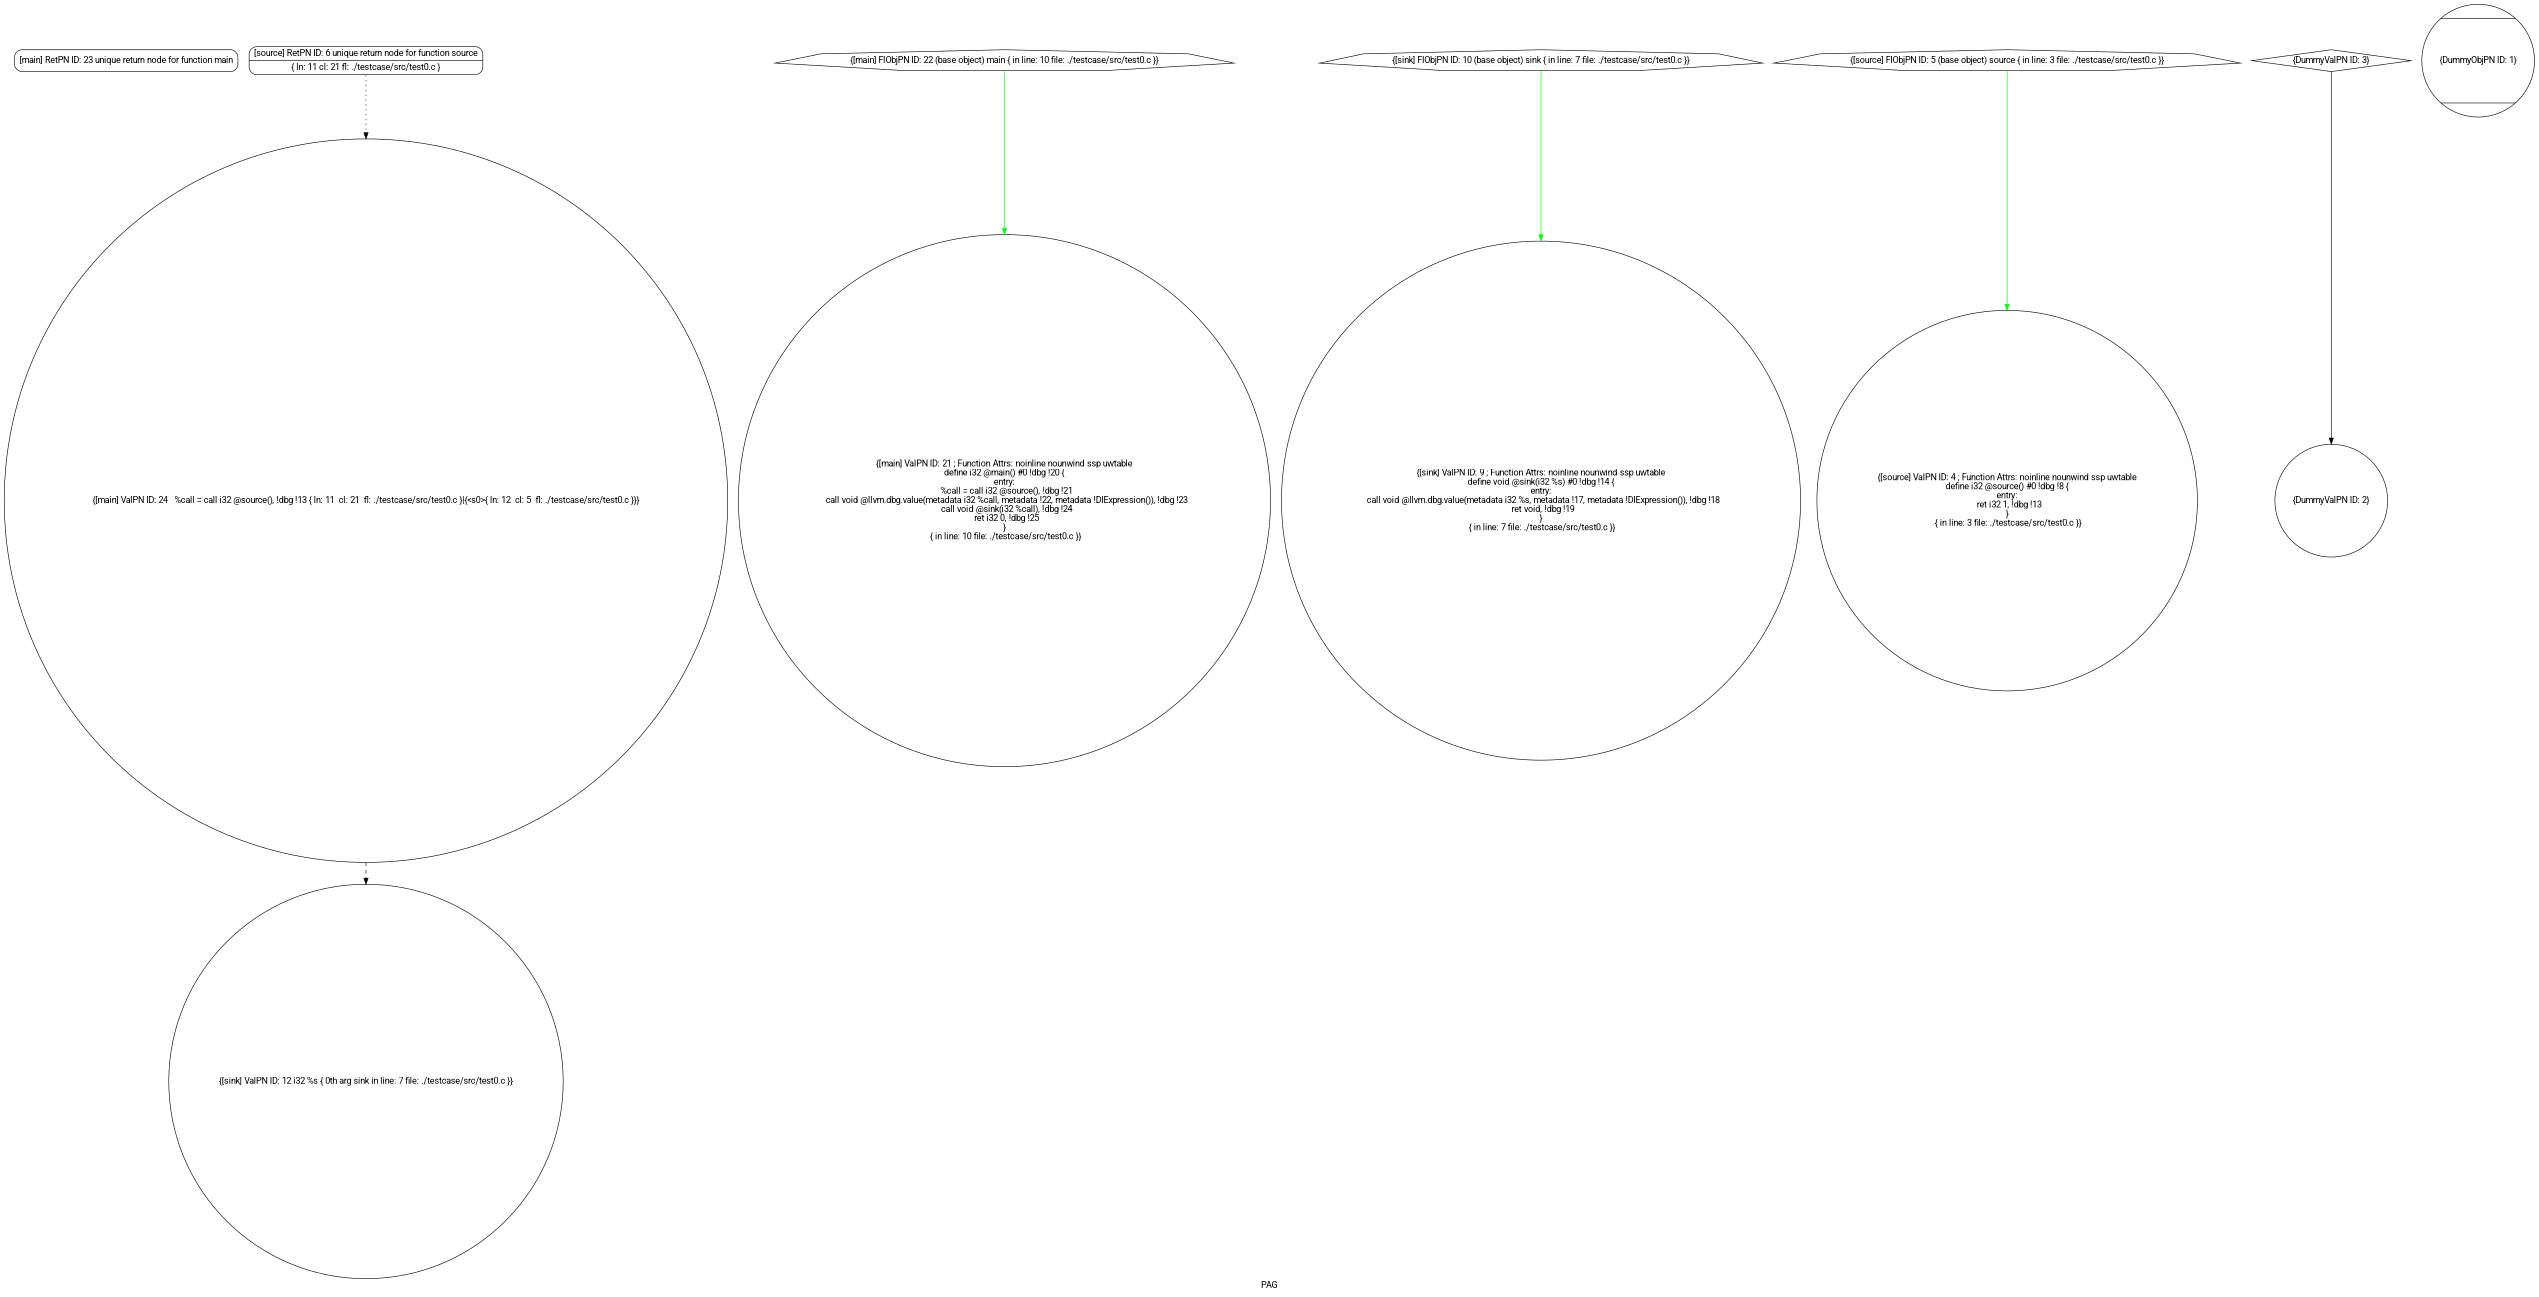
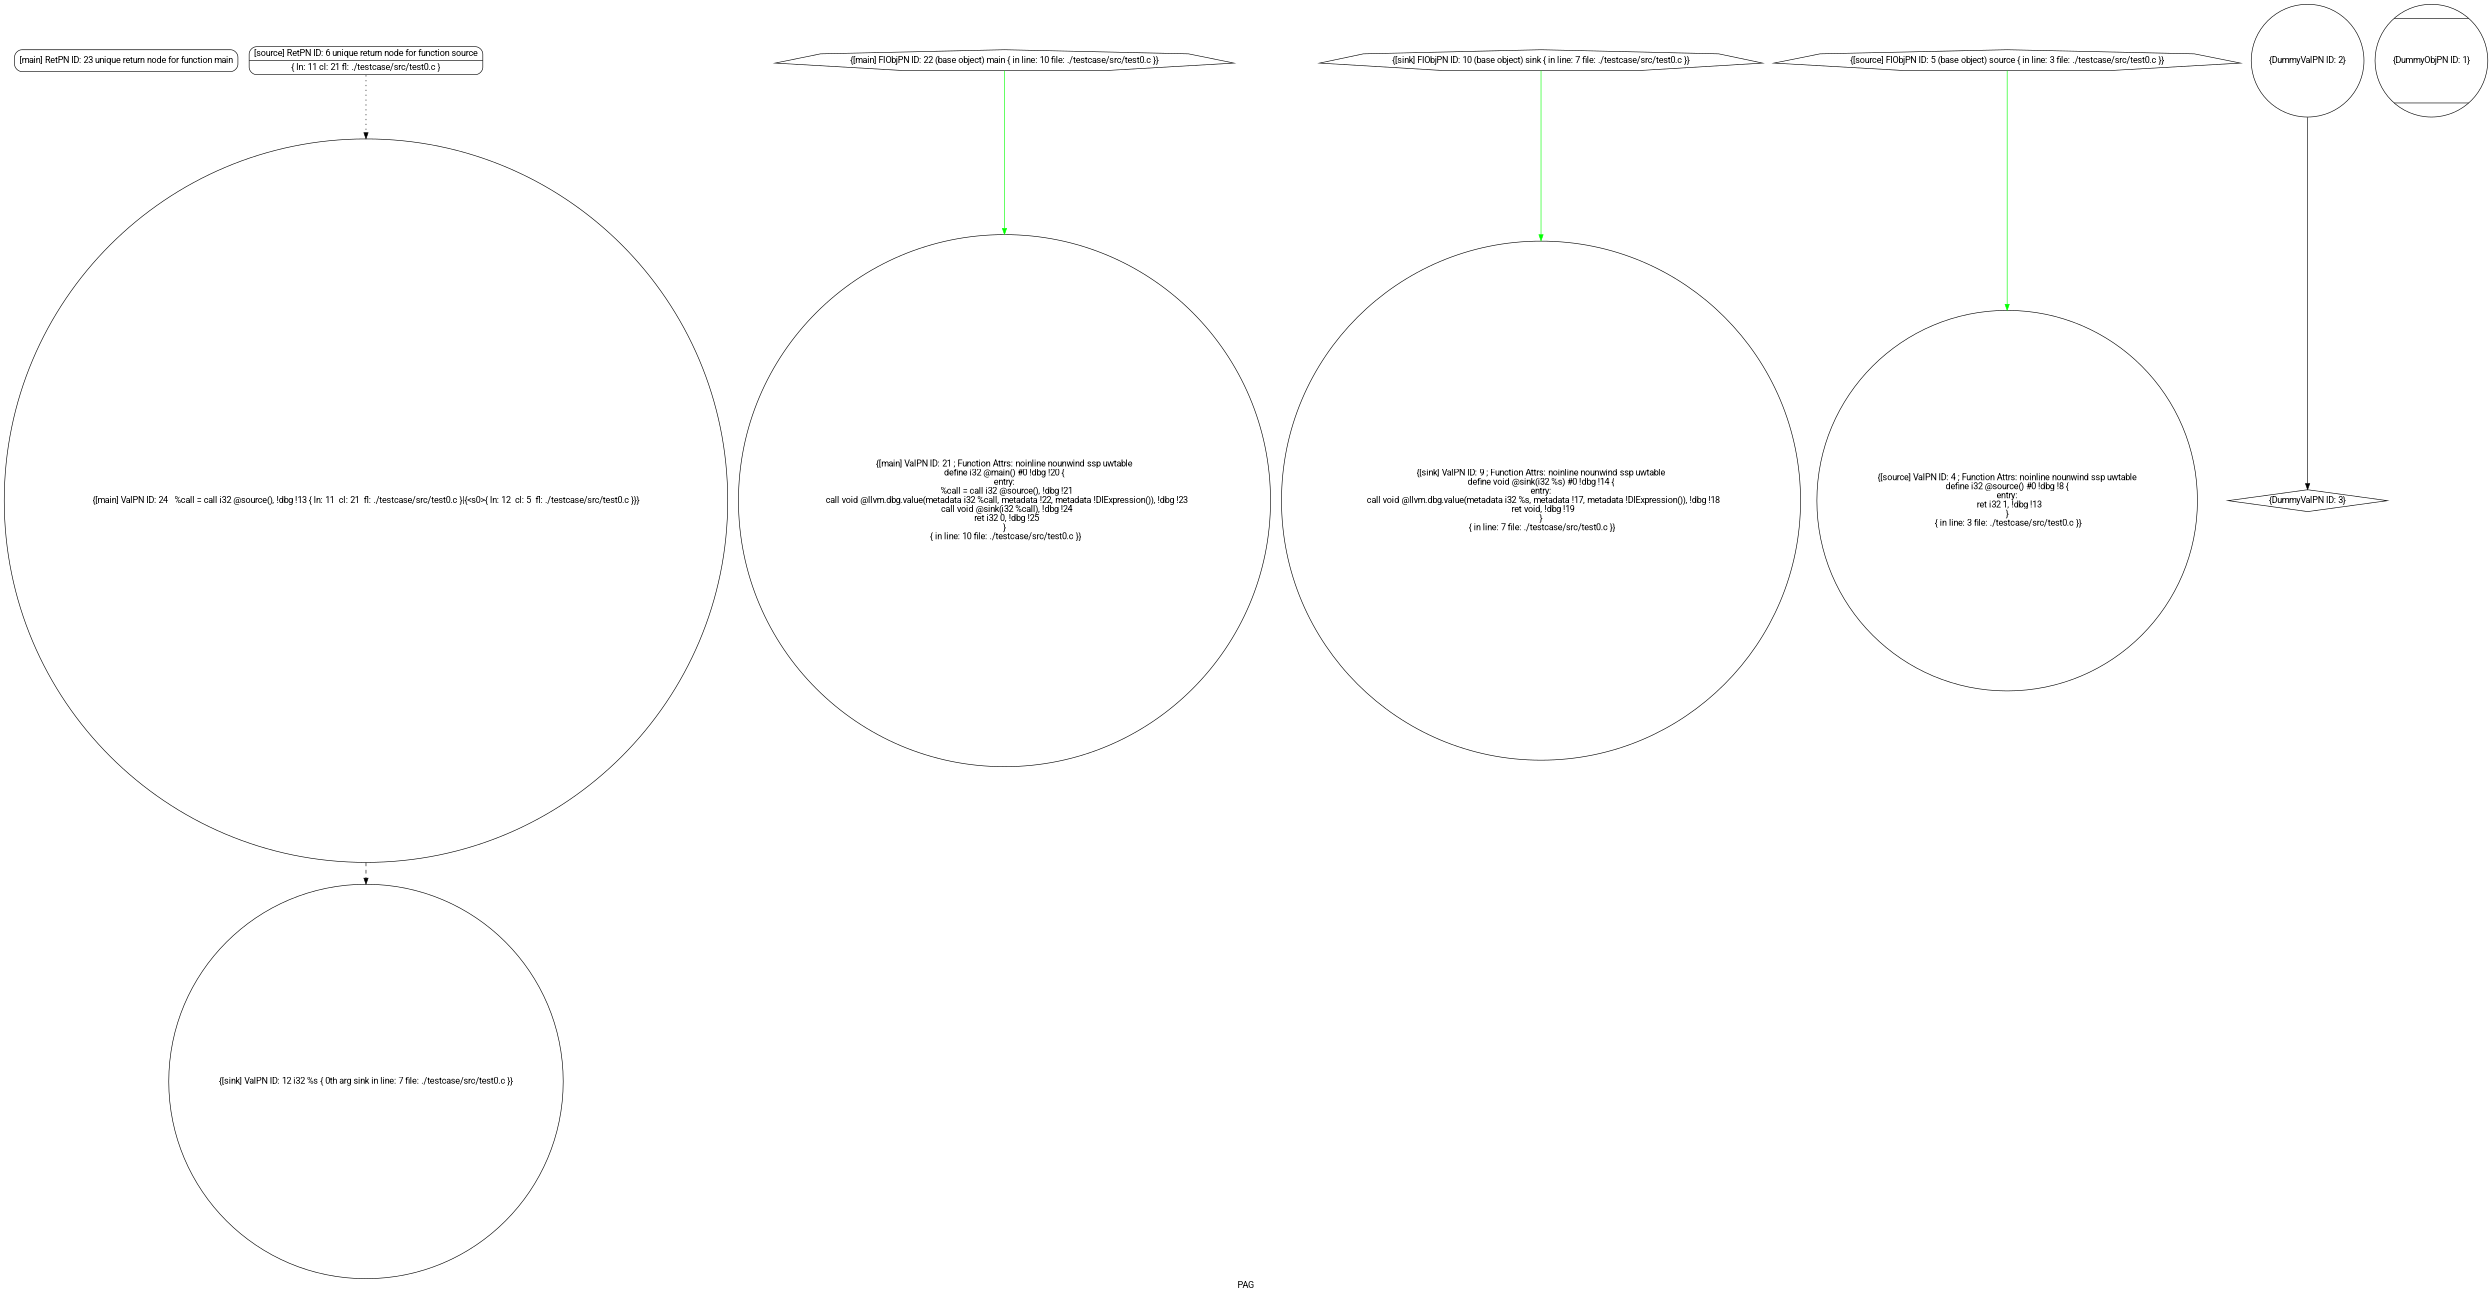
(2331, 255) -> (2308, 300)
